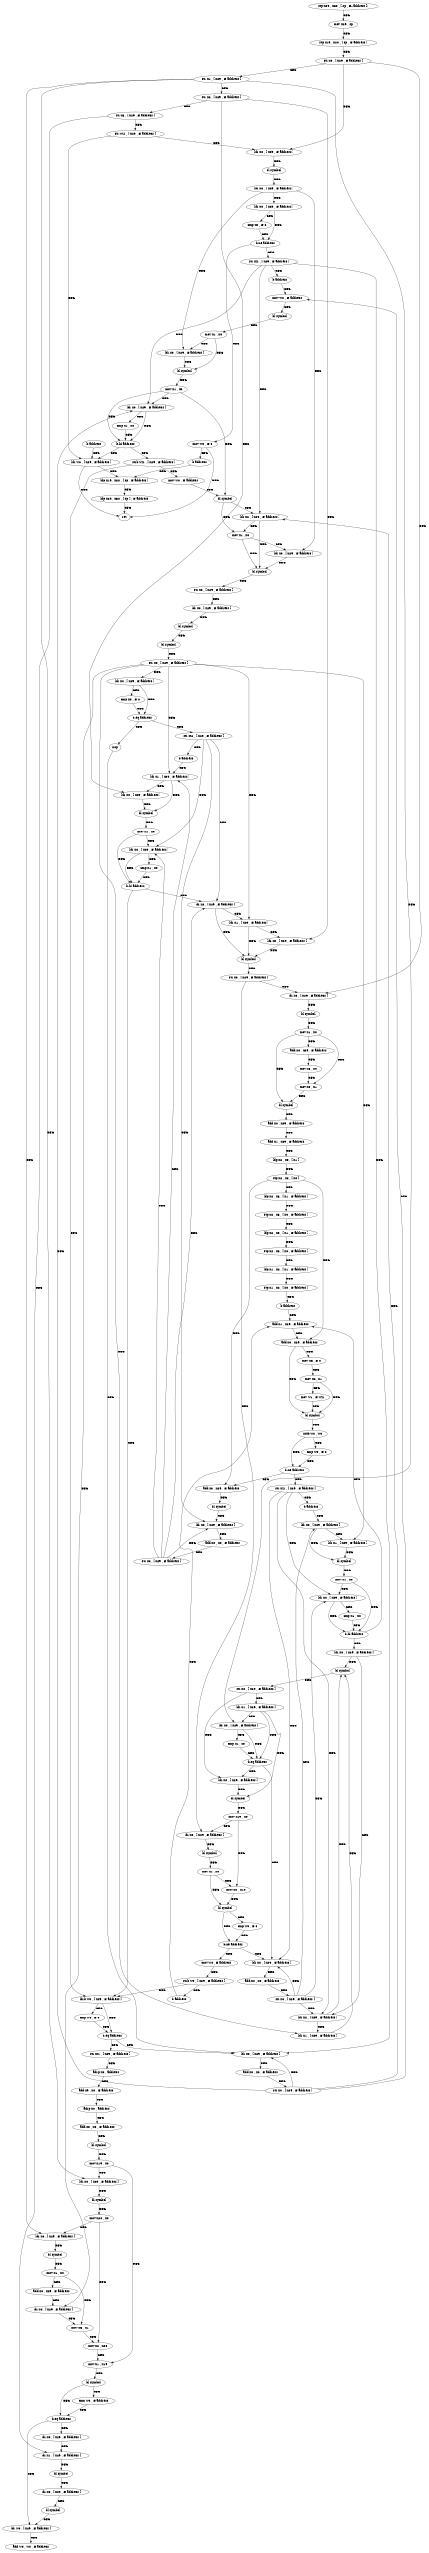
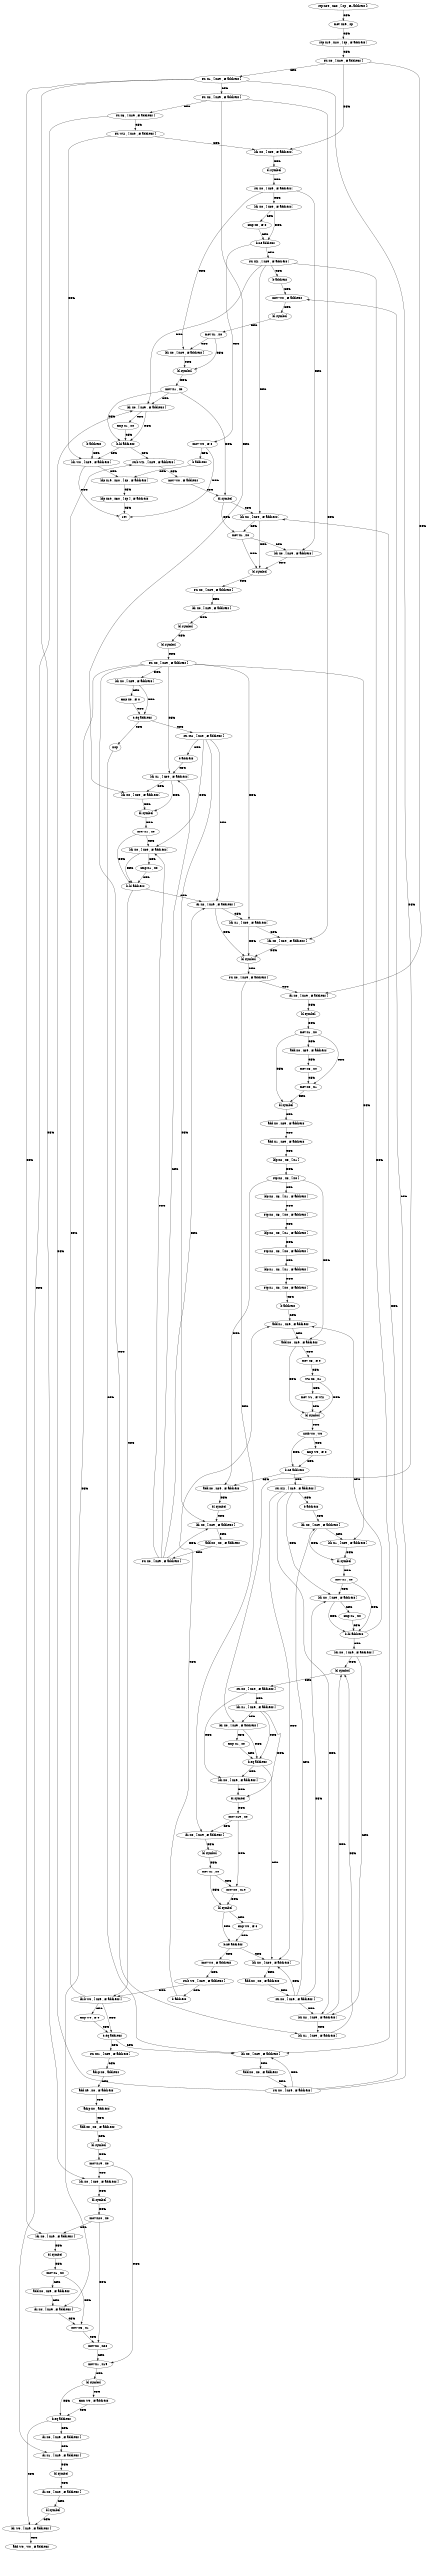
(71, 1215) -> (71, 1217)
(313, 1379) -> (313, 1379)
